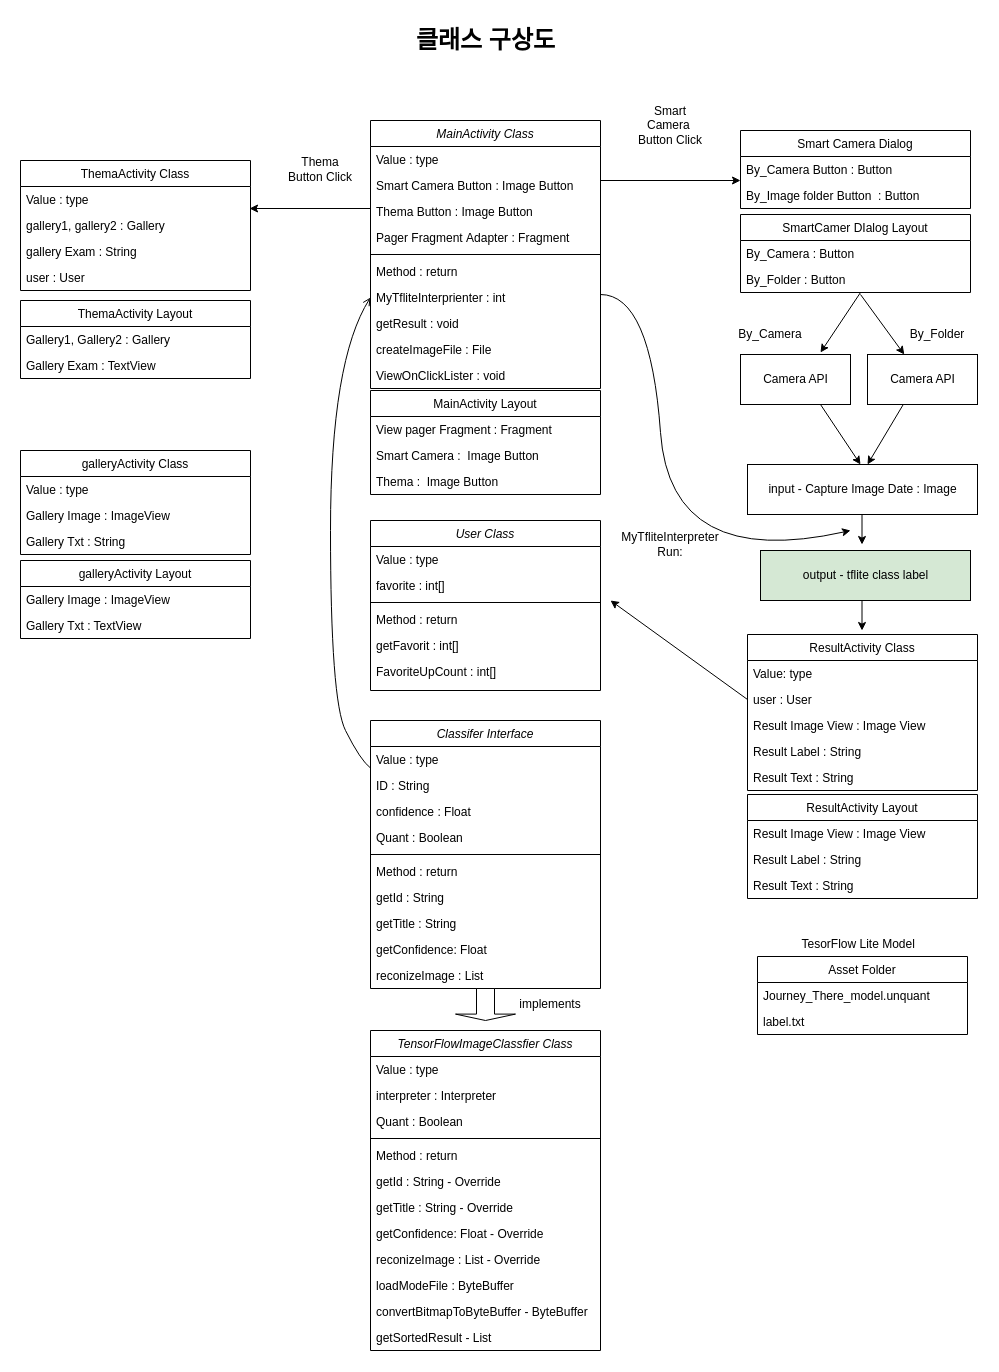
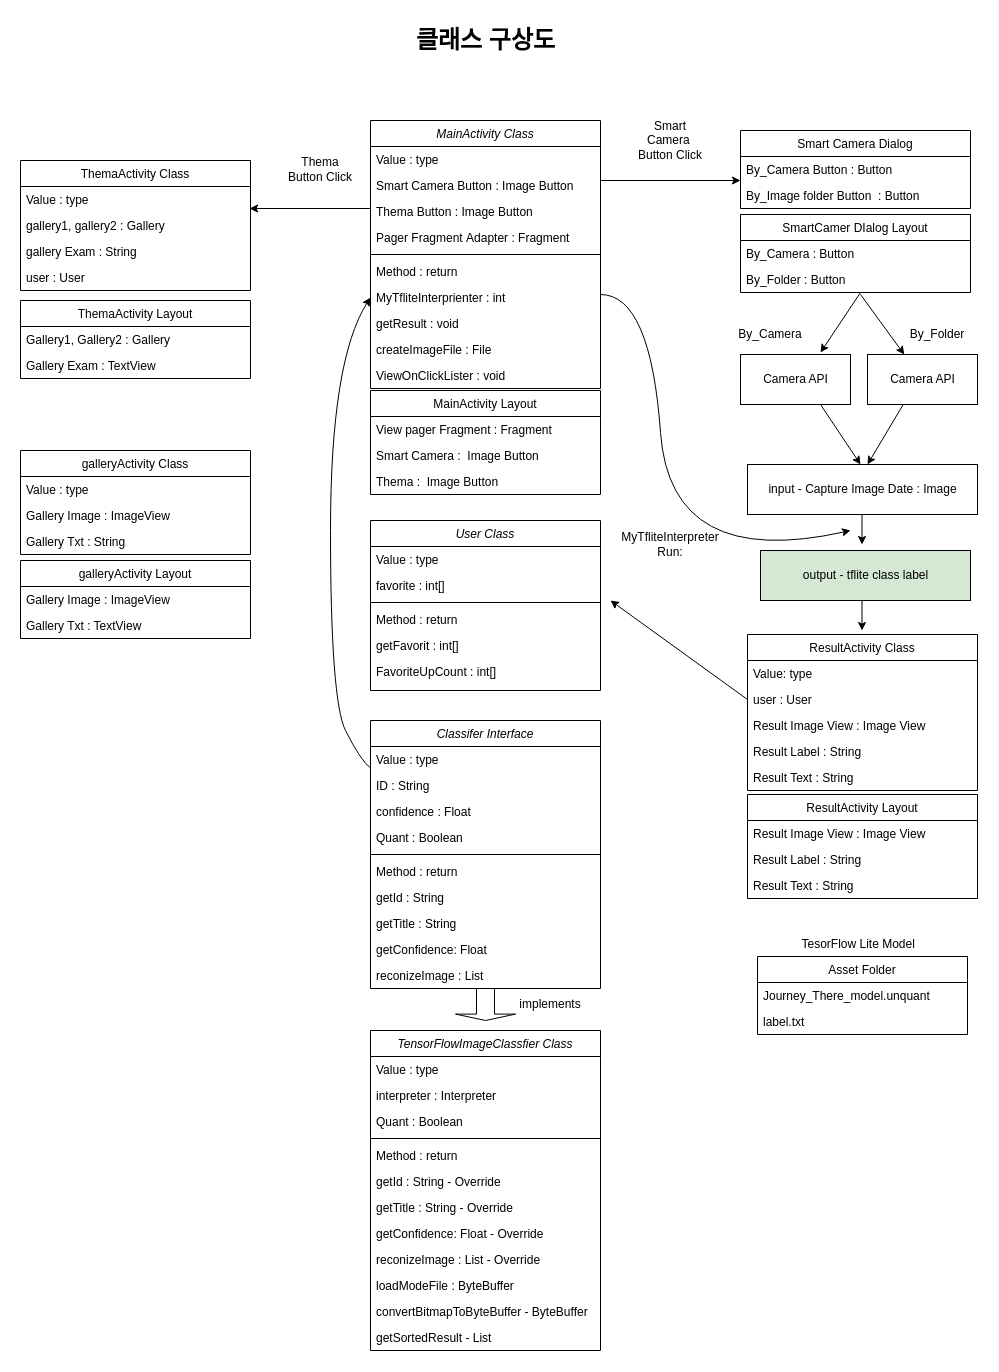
(671, 126) -> (671, 141)
(367, 304) -> (366, 305)
